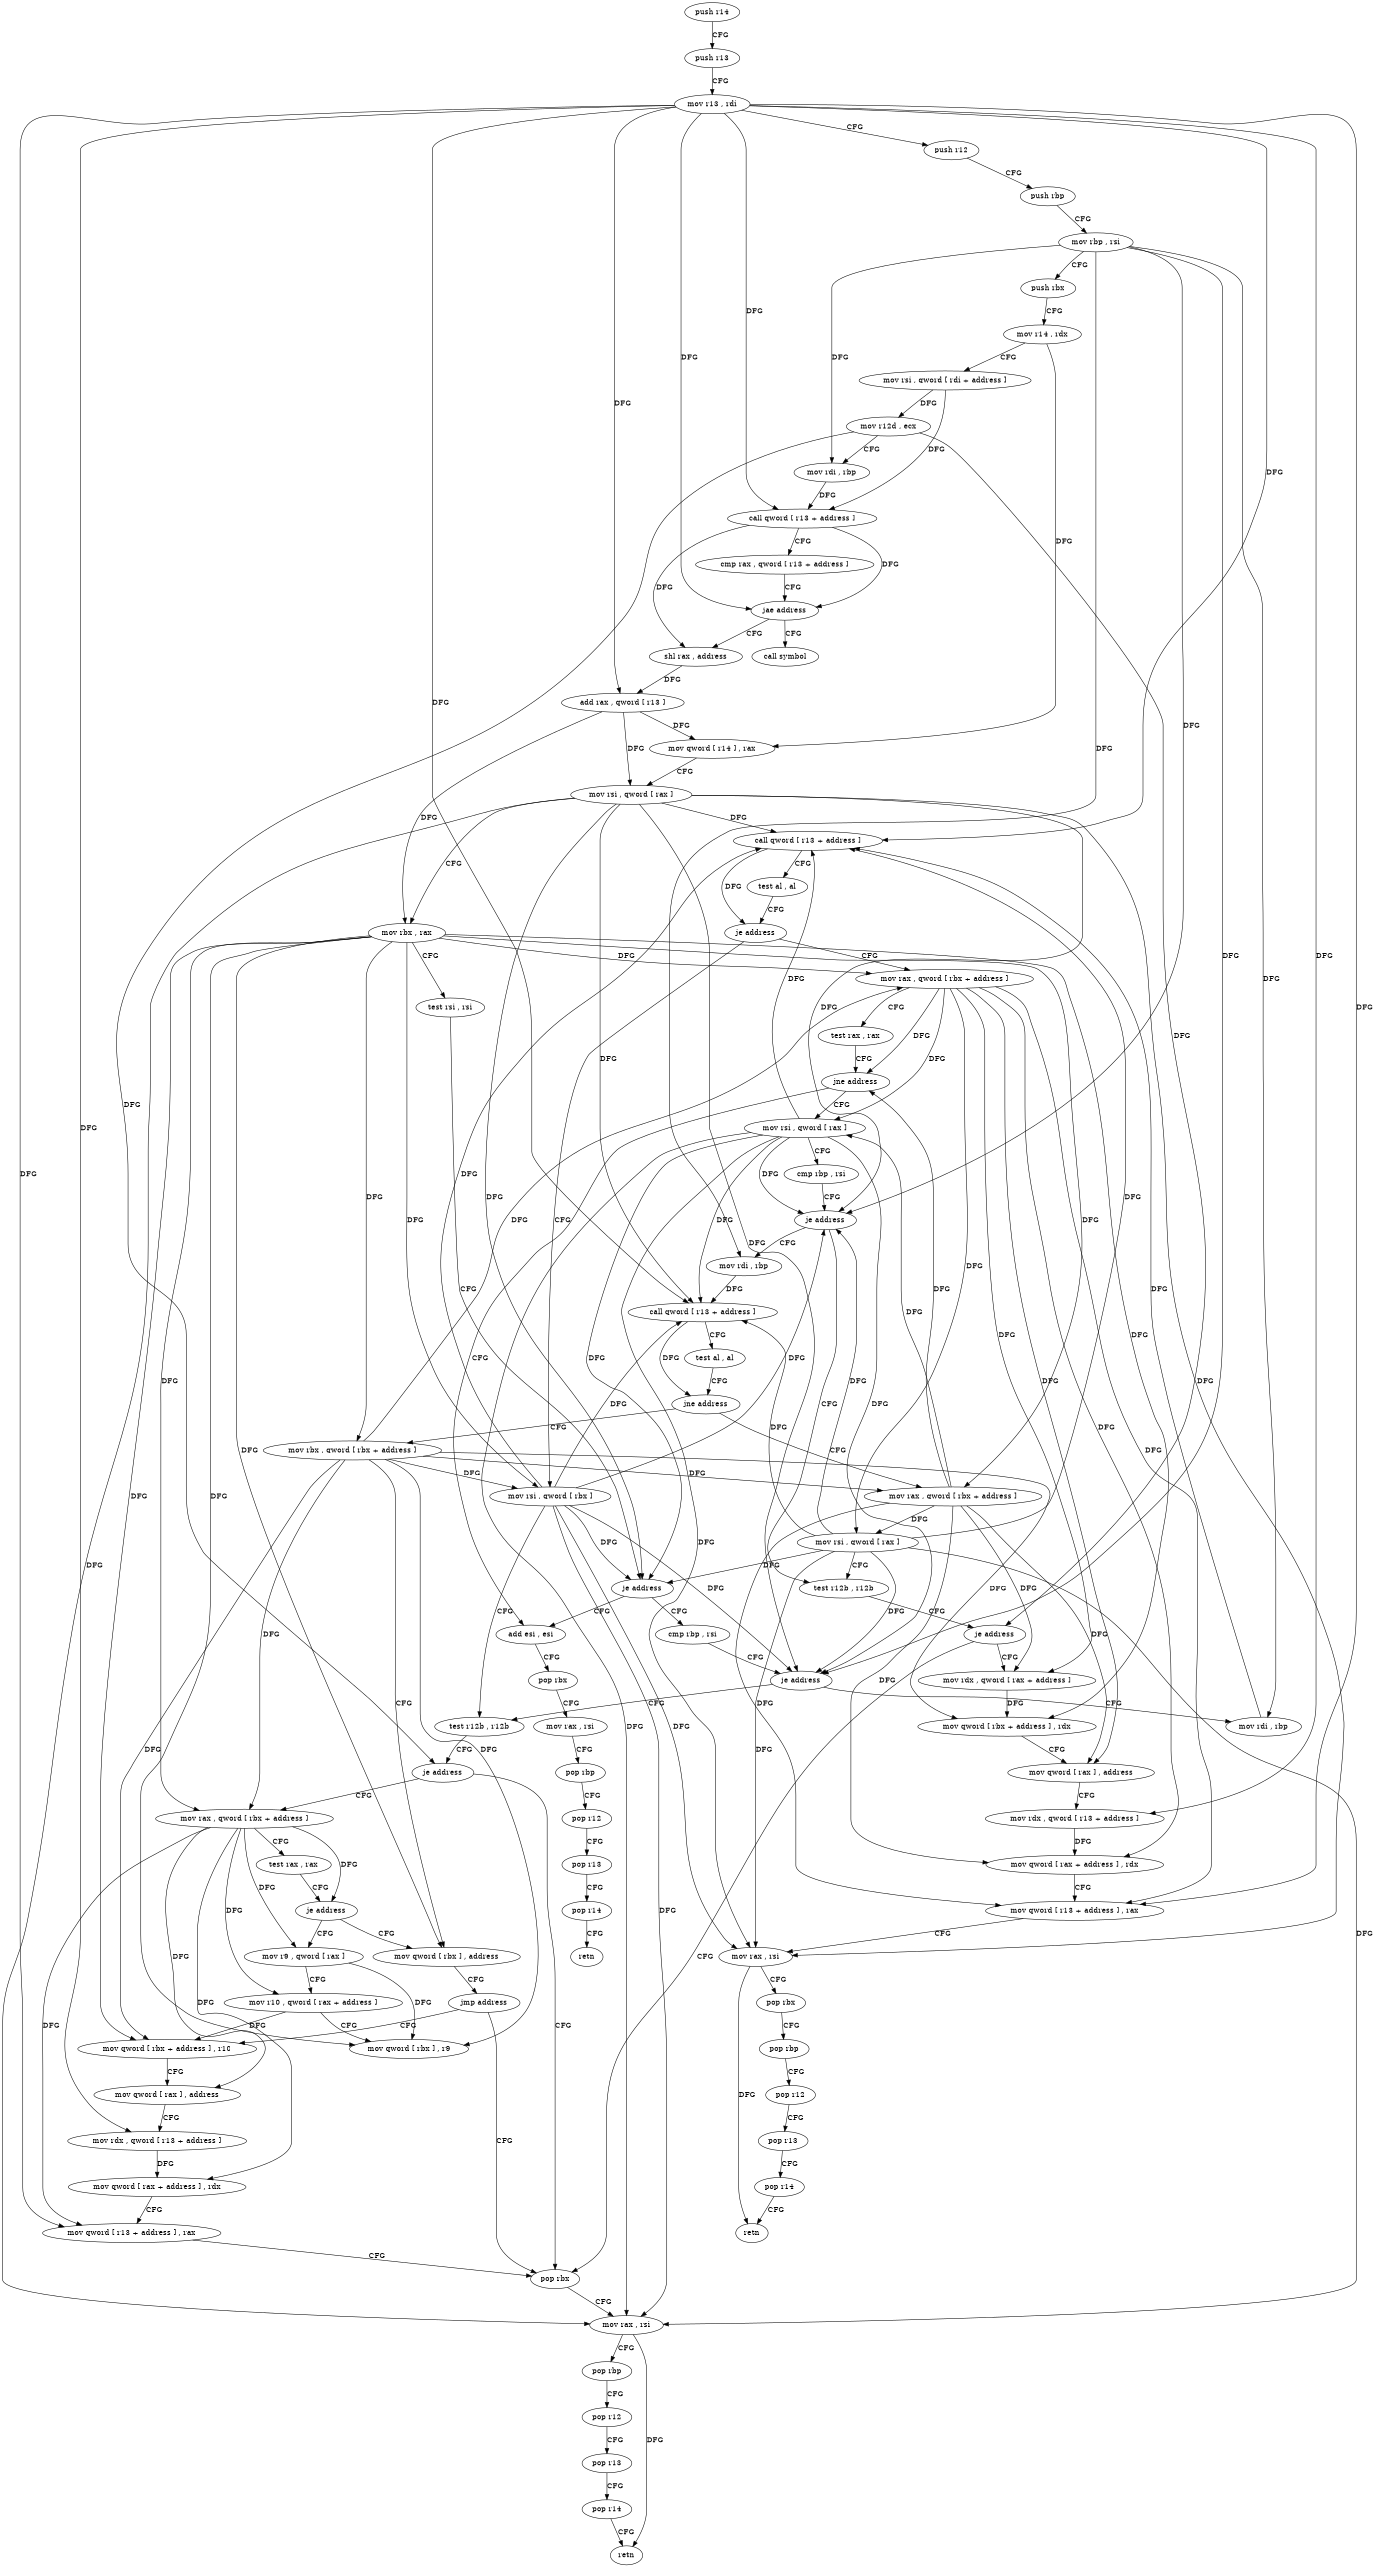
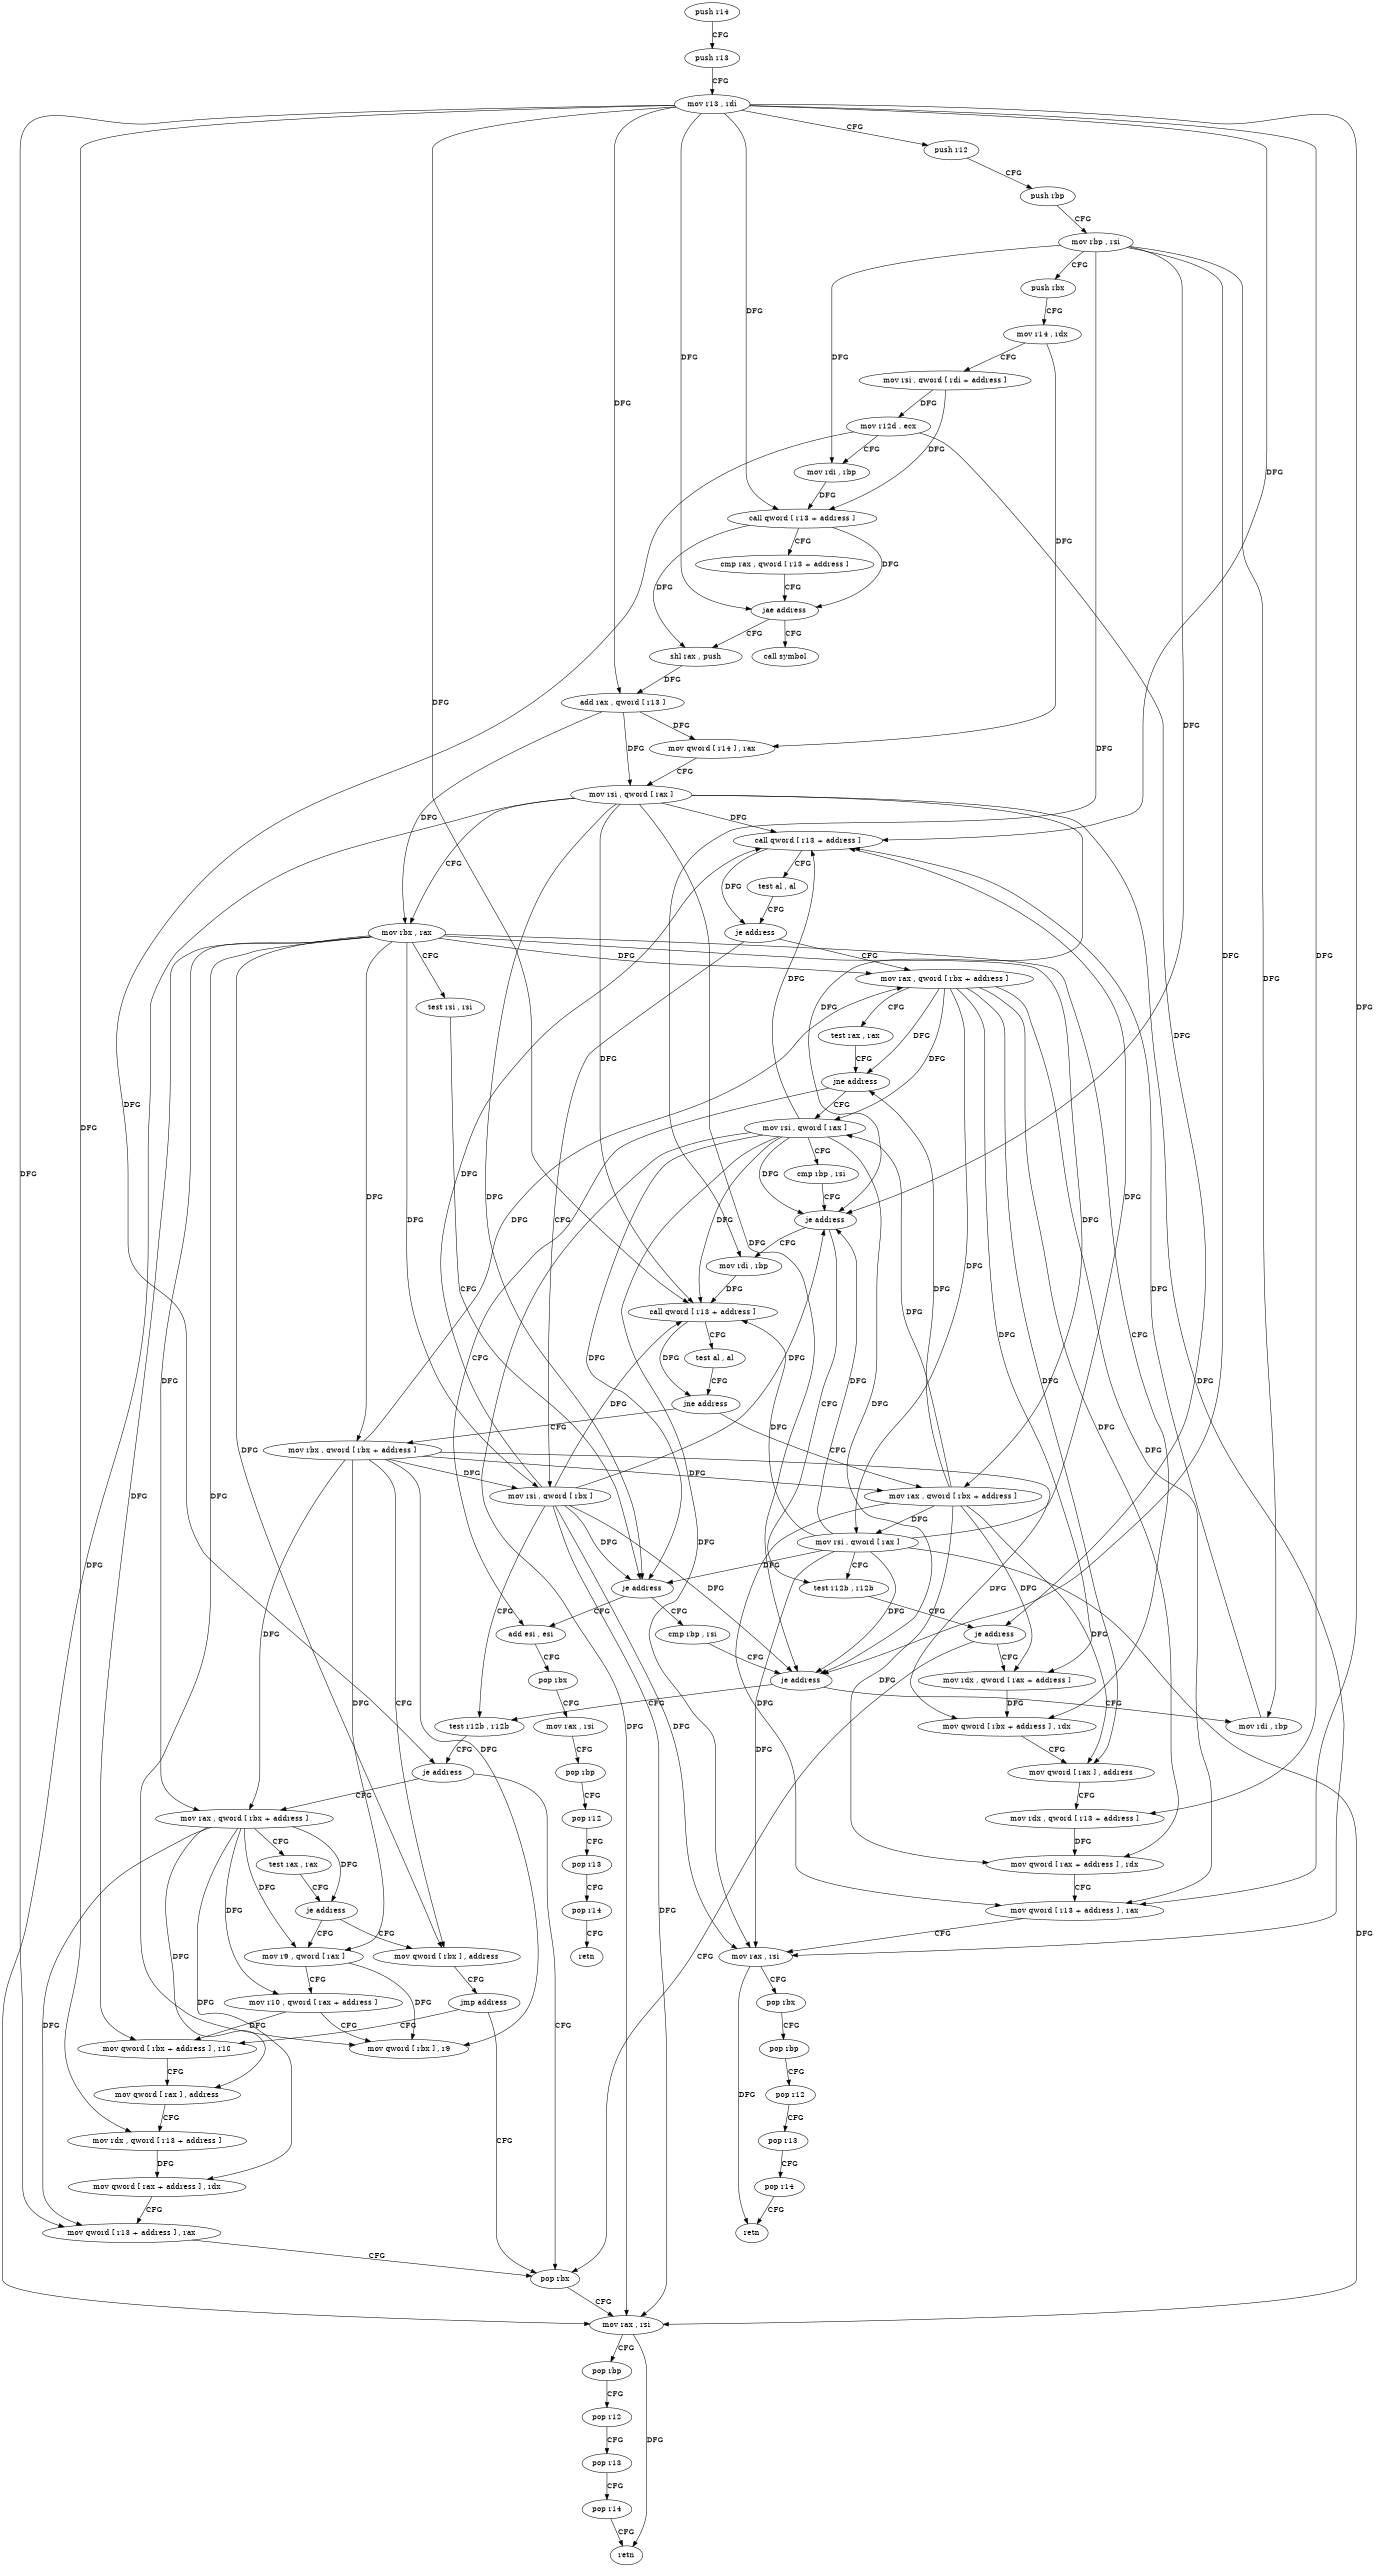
(696, 657) -> (696, 657)
(1140, 1335) -> (1140, 1335)
(155, 1728) -> (352, 1715)
